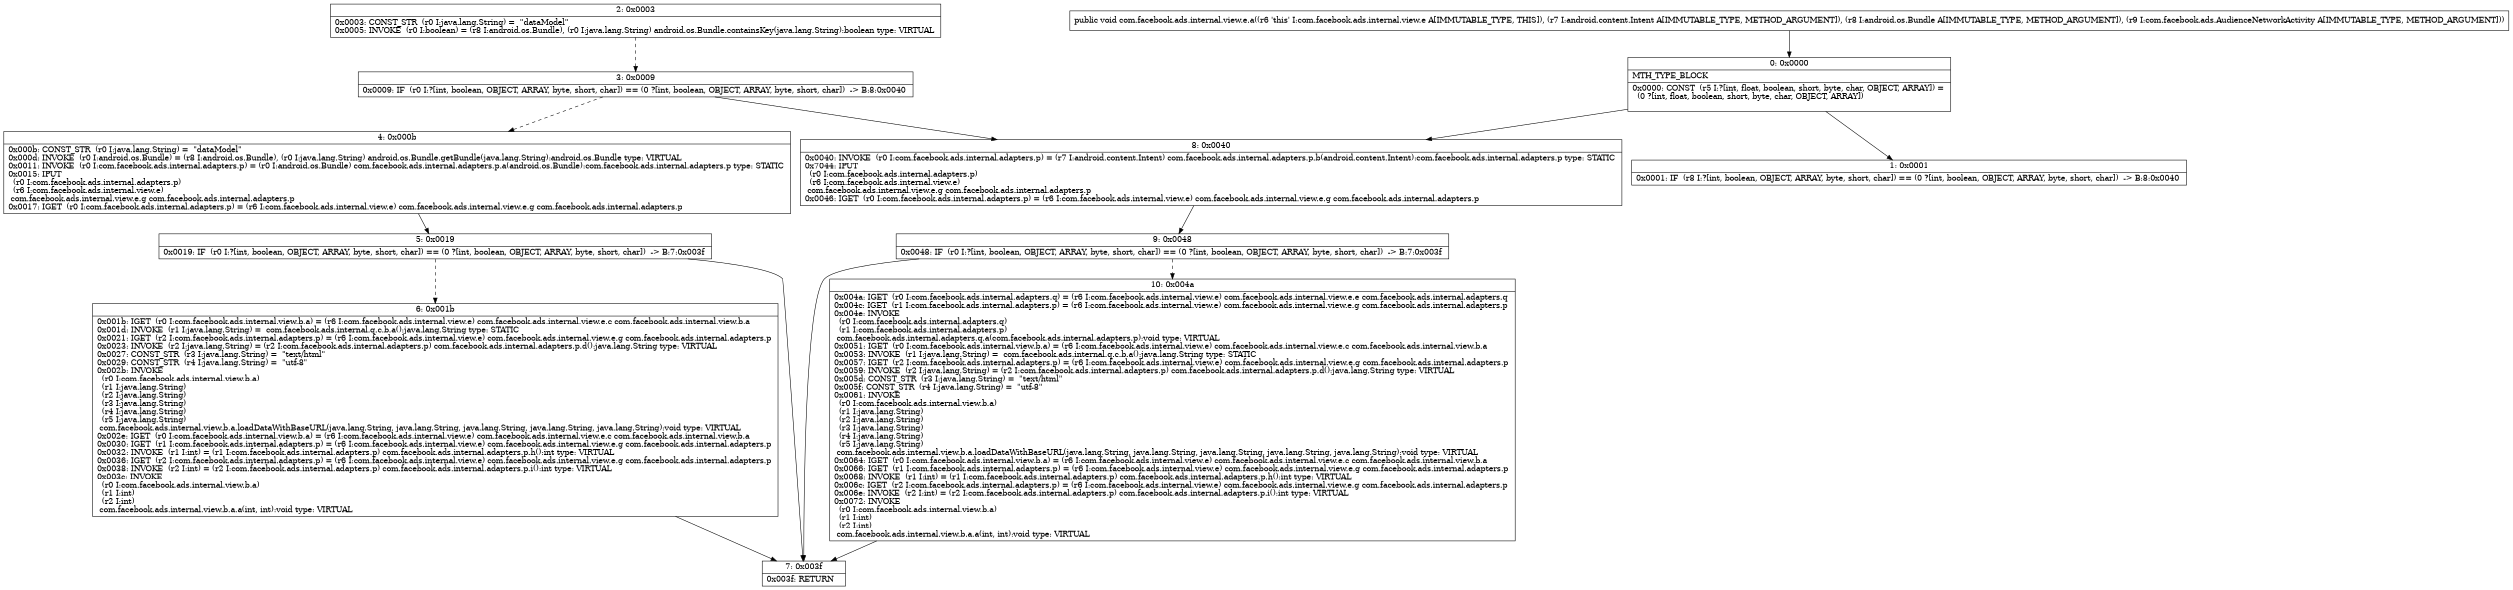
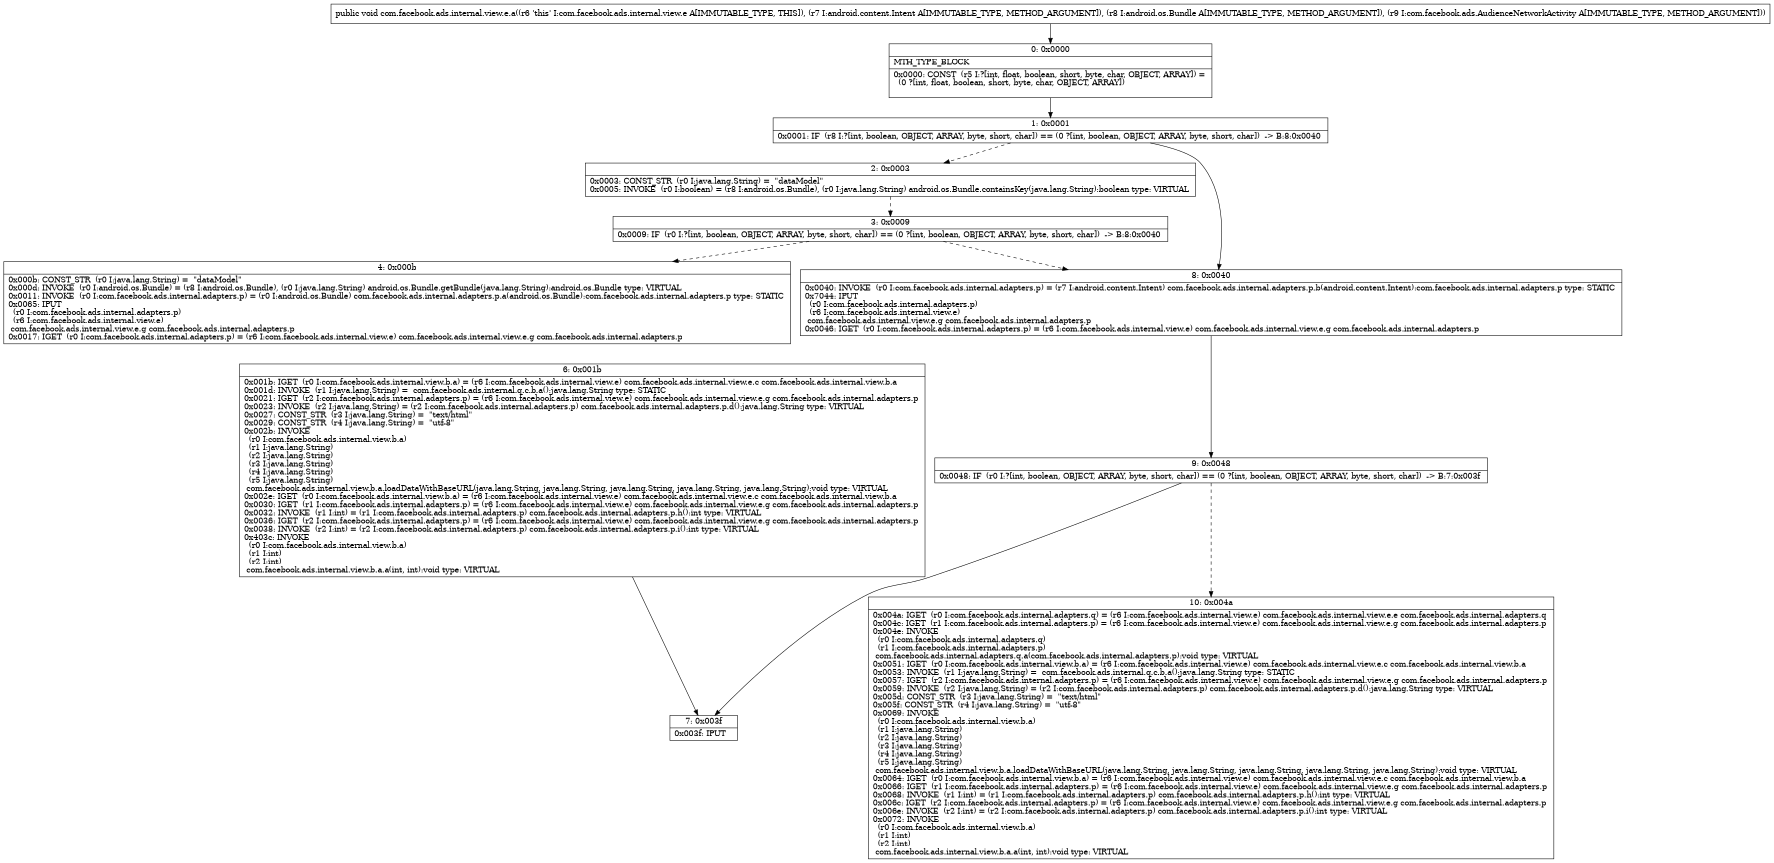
(853, 118) -> (1003, 255)
(1530, 124) -> (1214, 185)
none -> (980, 152)
(37, 174) -> (37, 305)
(435, 246) -> none
(870, 396) -> (908, 713)
(132, 477) -> (279, 538)
(856, 550) -> none
(804, 580) -> (704, 734)
